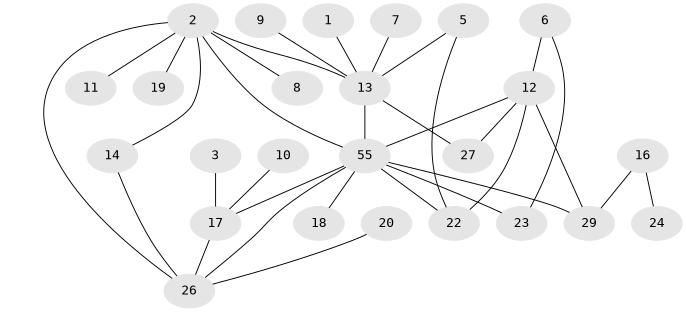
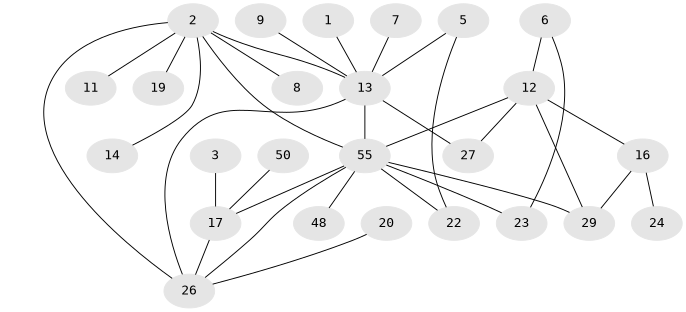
(283, 156) -> (283, 156)
(507, 163) -> (586, 122)
(319, 223) -> (319, 223)
(143, 227) -> (194, 127)
